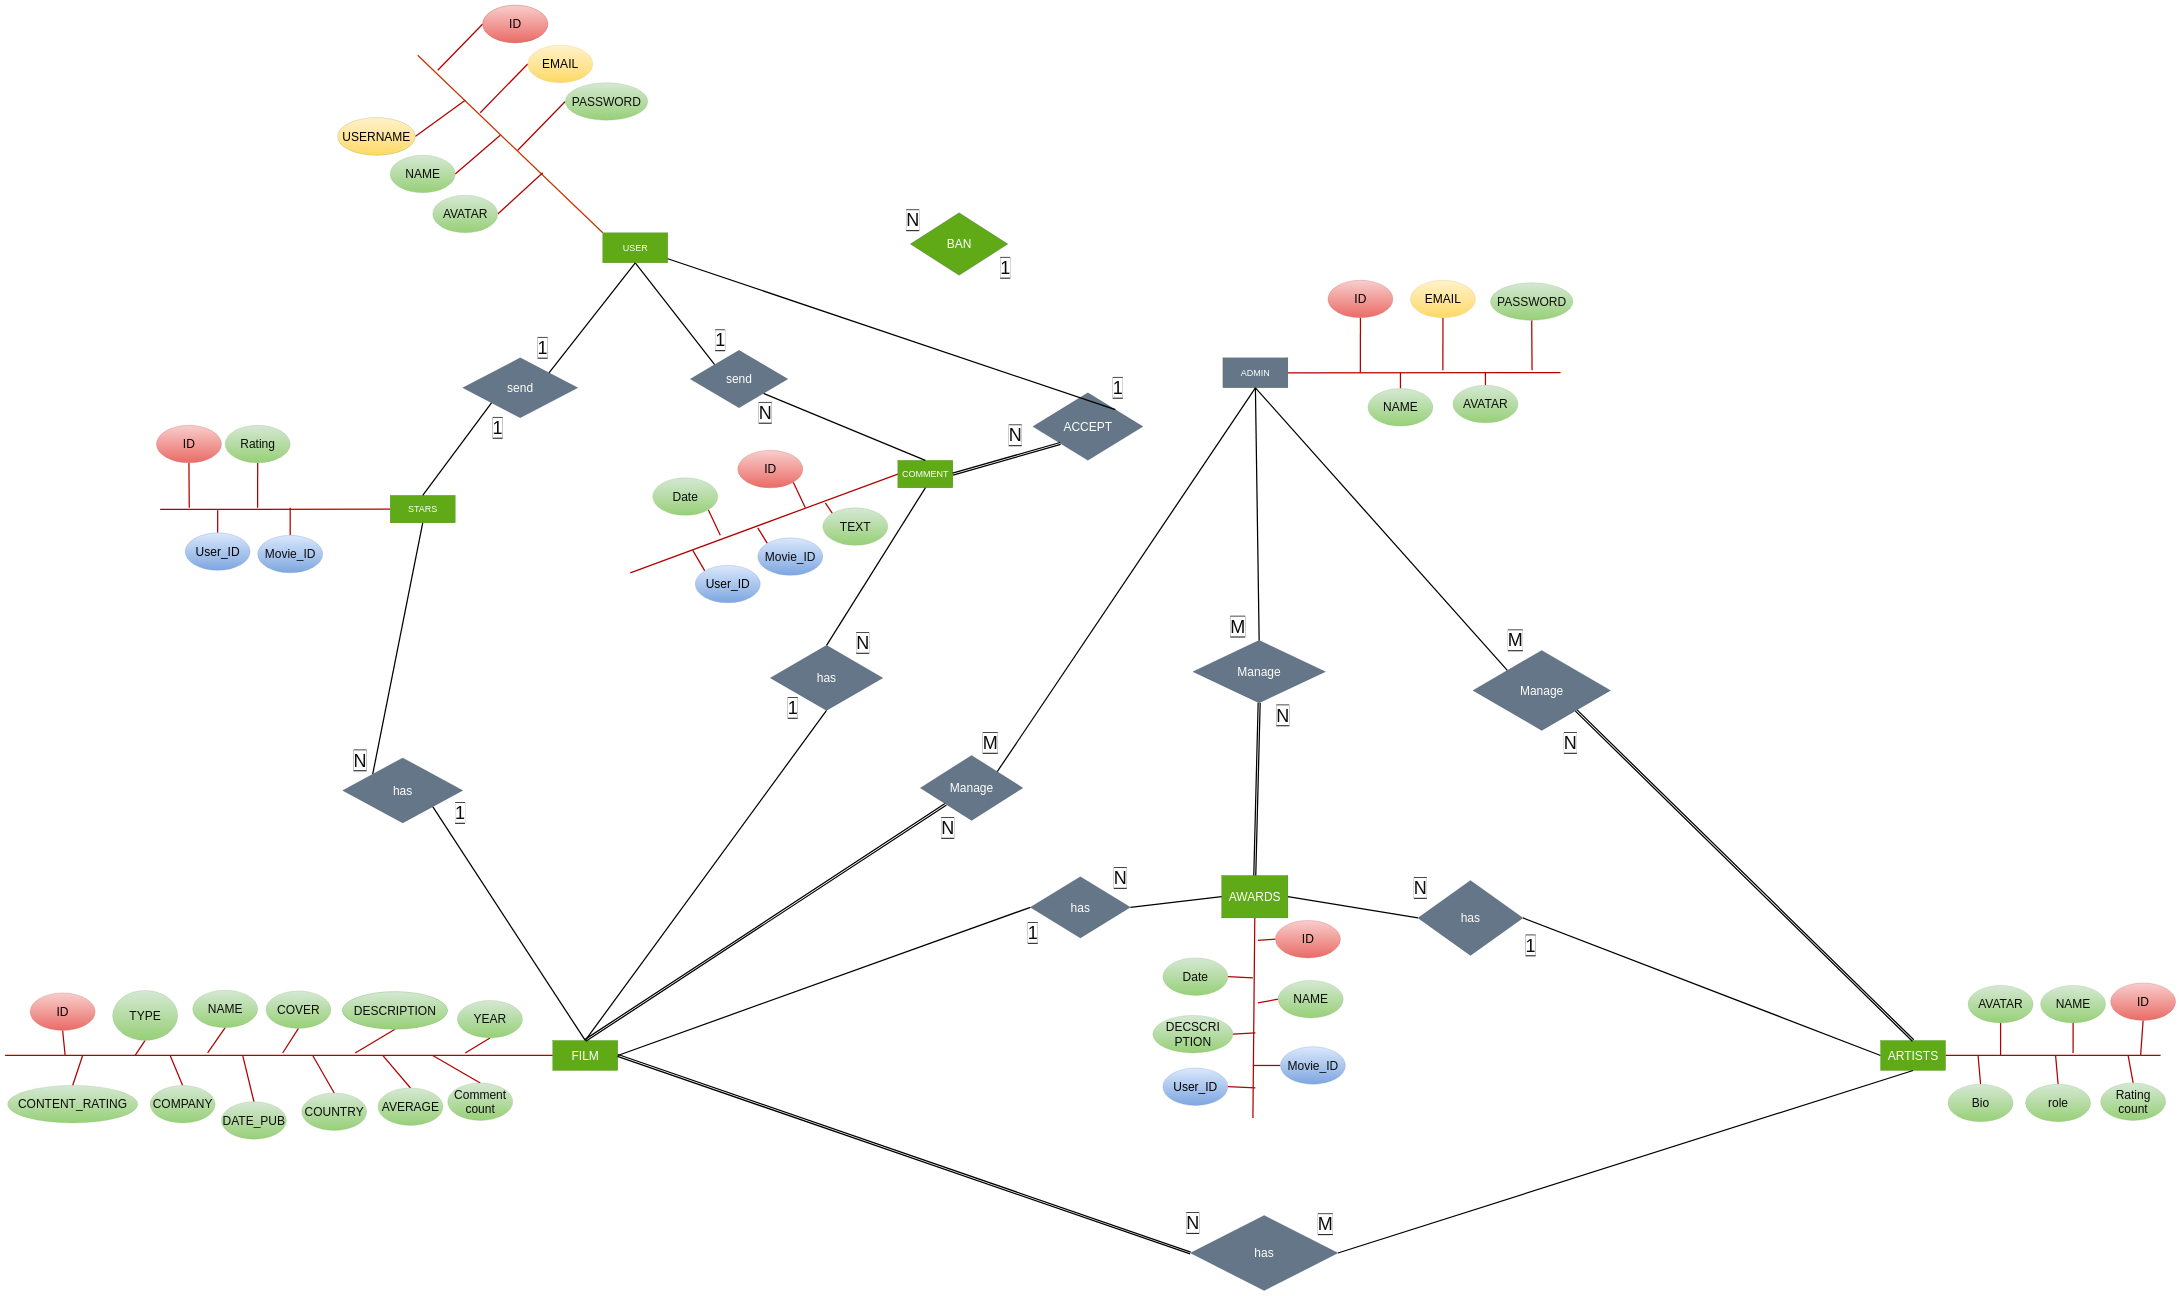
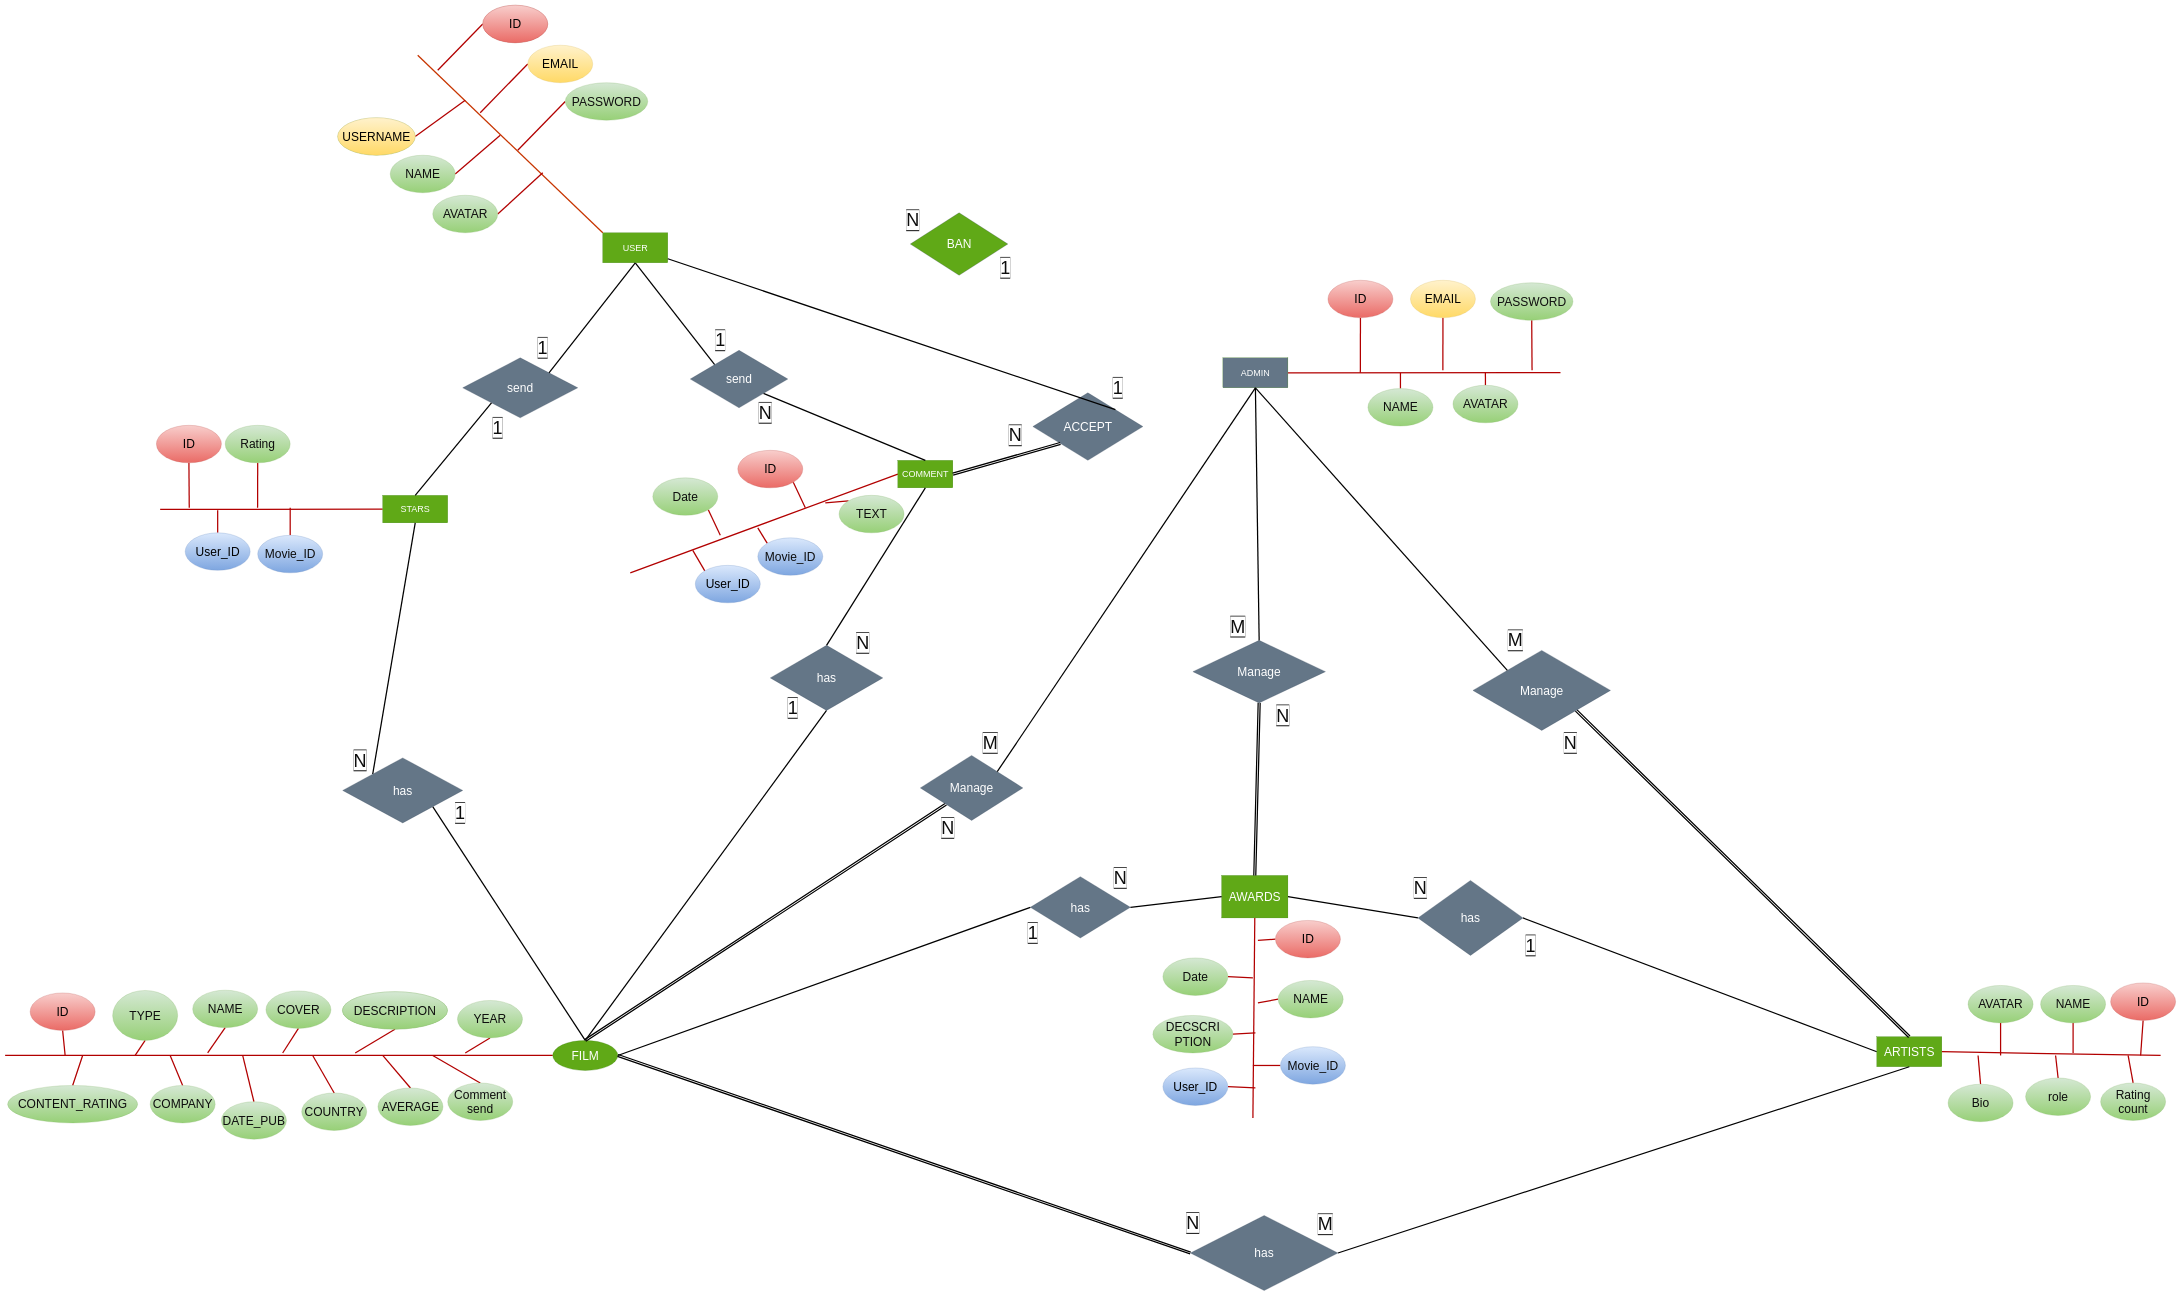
(423, 509) -> (415, 509)
(855, 526) -> (871, 514)
(585, 1055) -> (585, 1055)
(1913, 1055) -> (1909, 1051)
(480, 1101) -> (480, 1101)
(2058, 1103) -> (2058, 1096)
